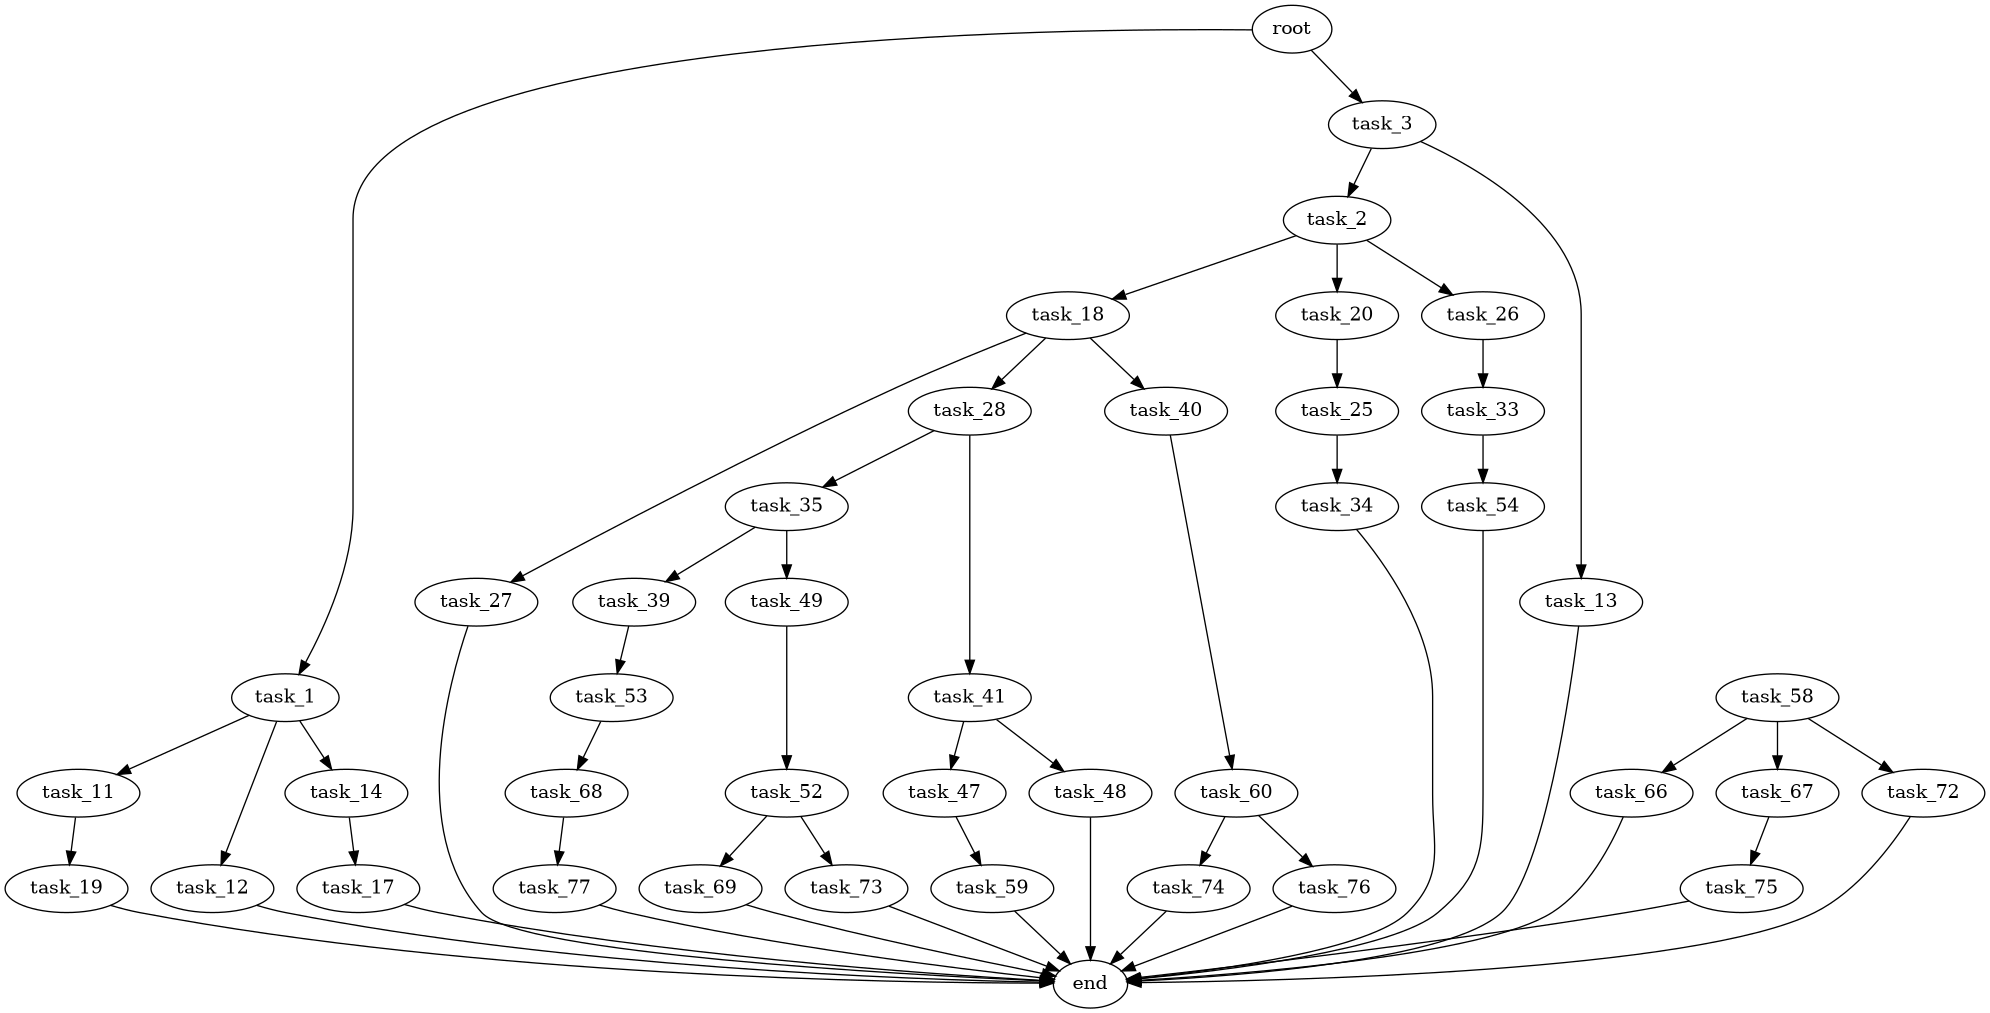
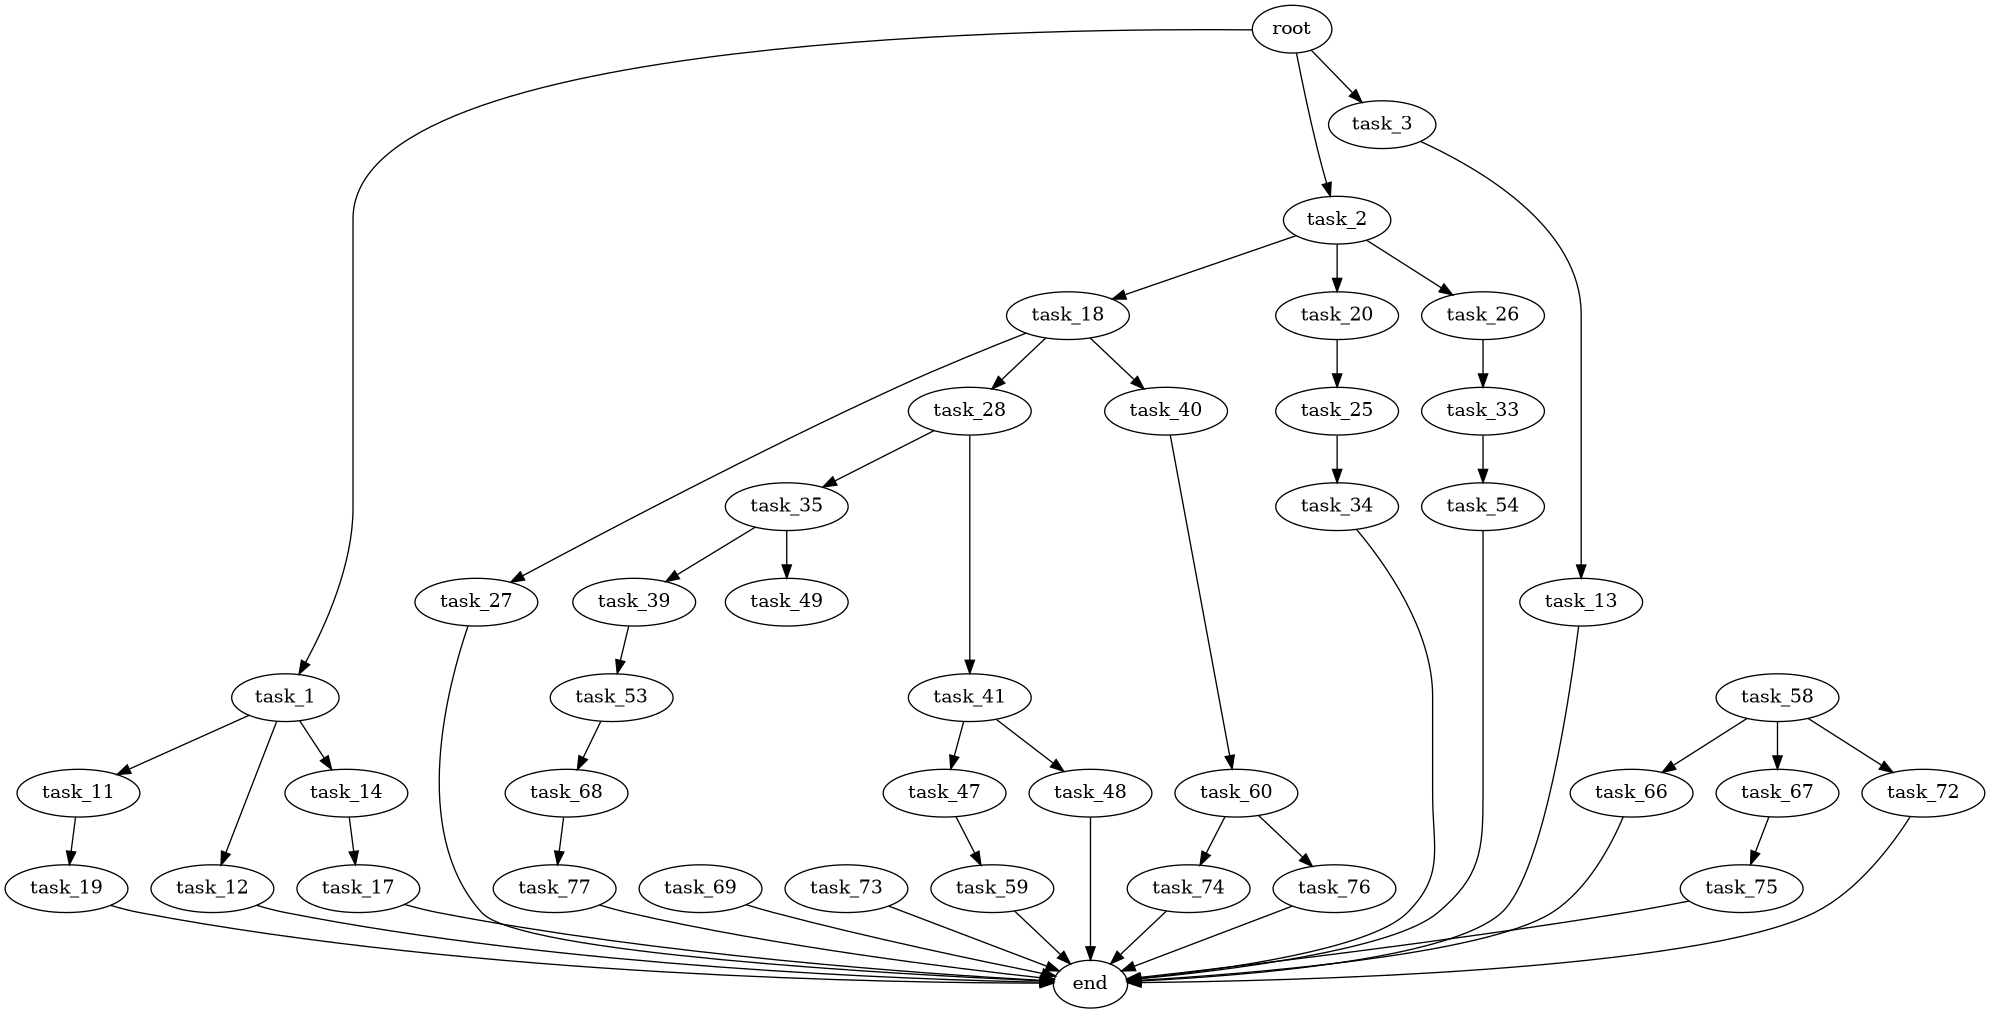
(1363, 167) -> (1310, 119)
(787, 793) -> none
